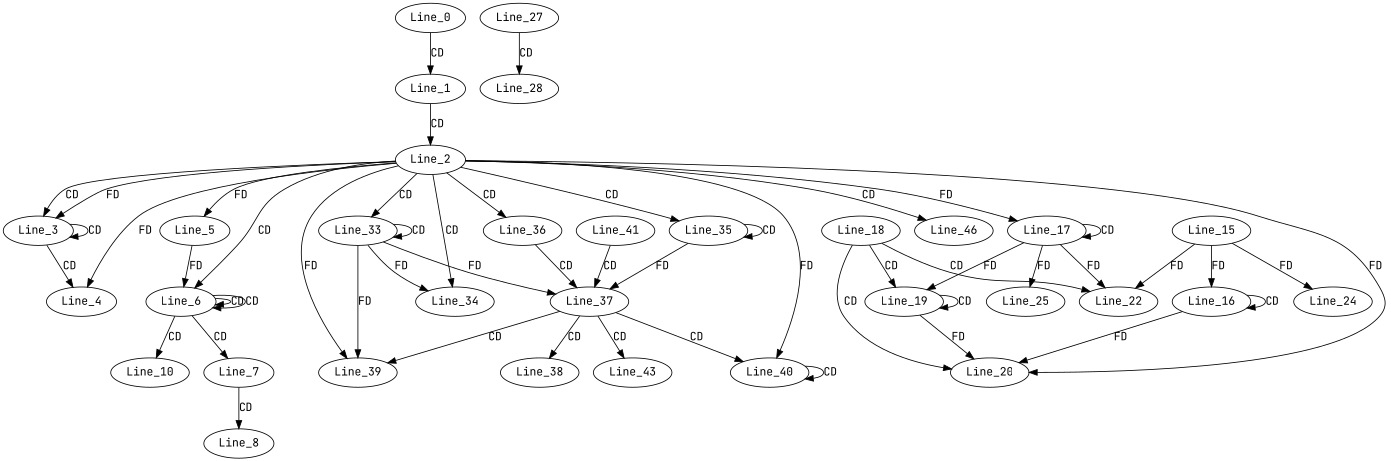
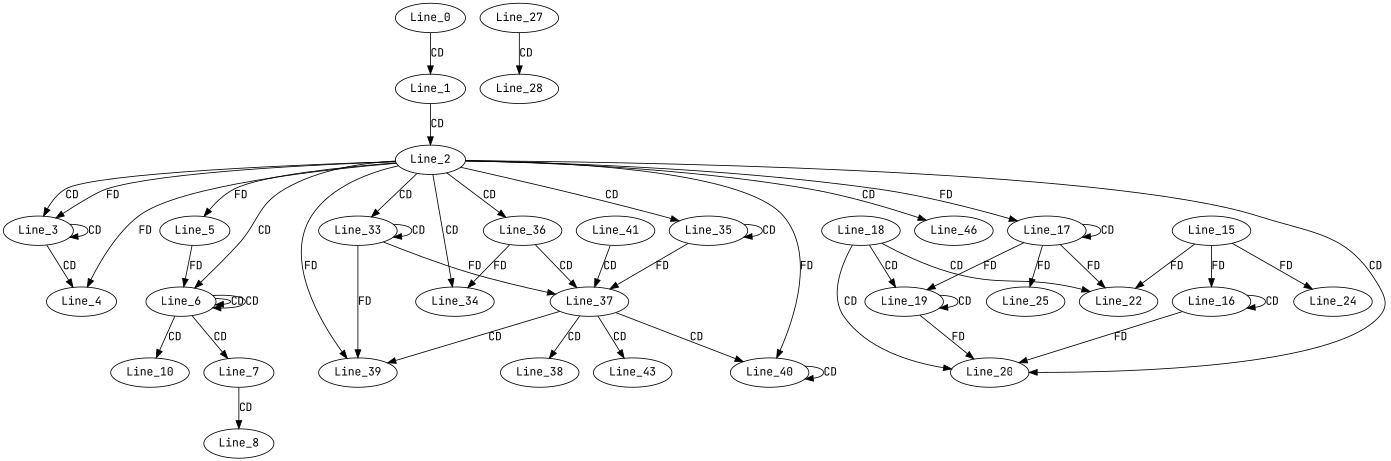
(1376, 266) -> (1376, 266)
(391, 270) -> (492, 263)
